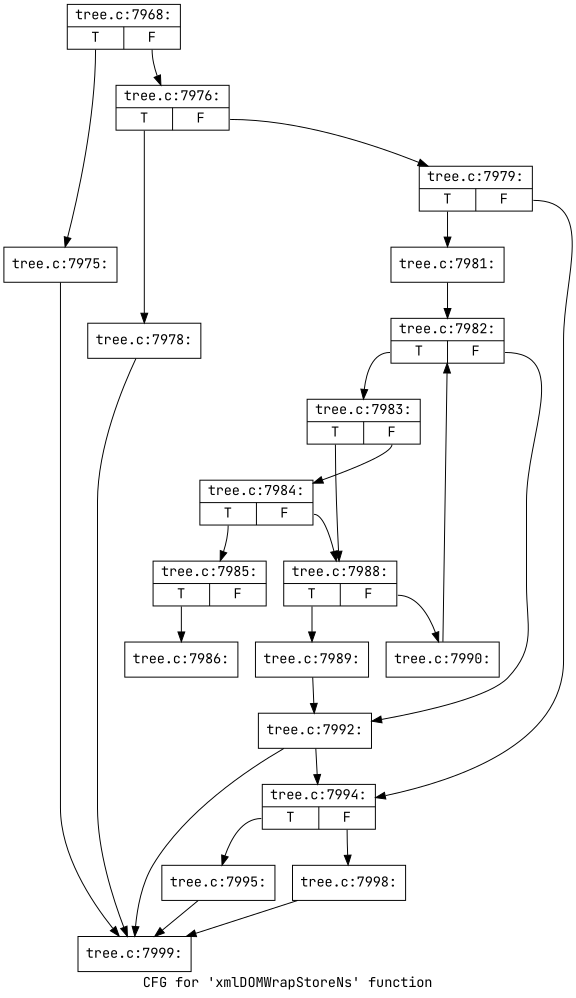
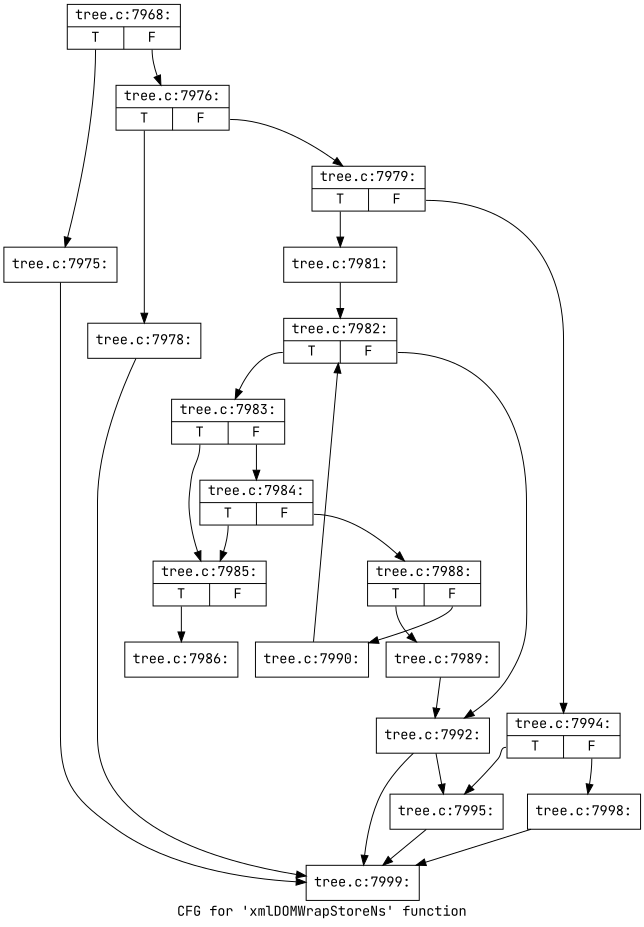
(336, 498) -> (189, 498)
(316, 762) -> (439, 769)
